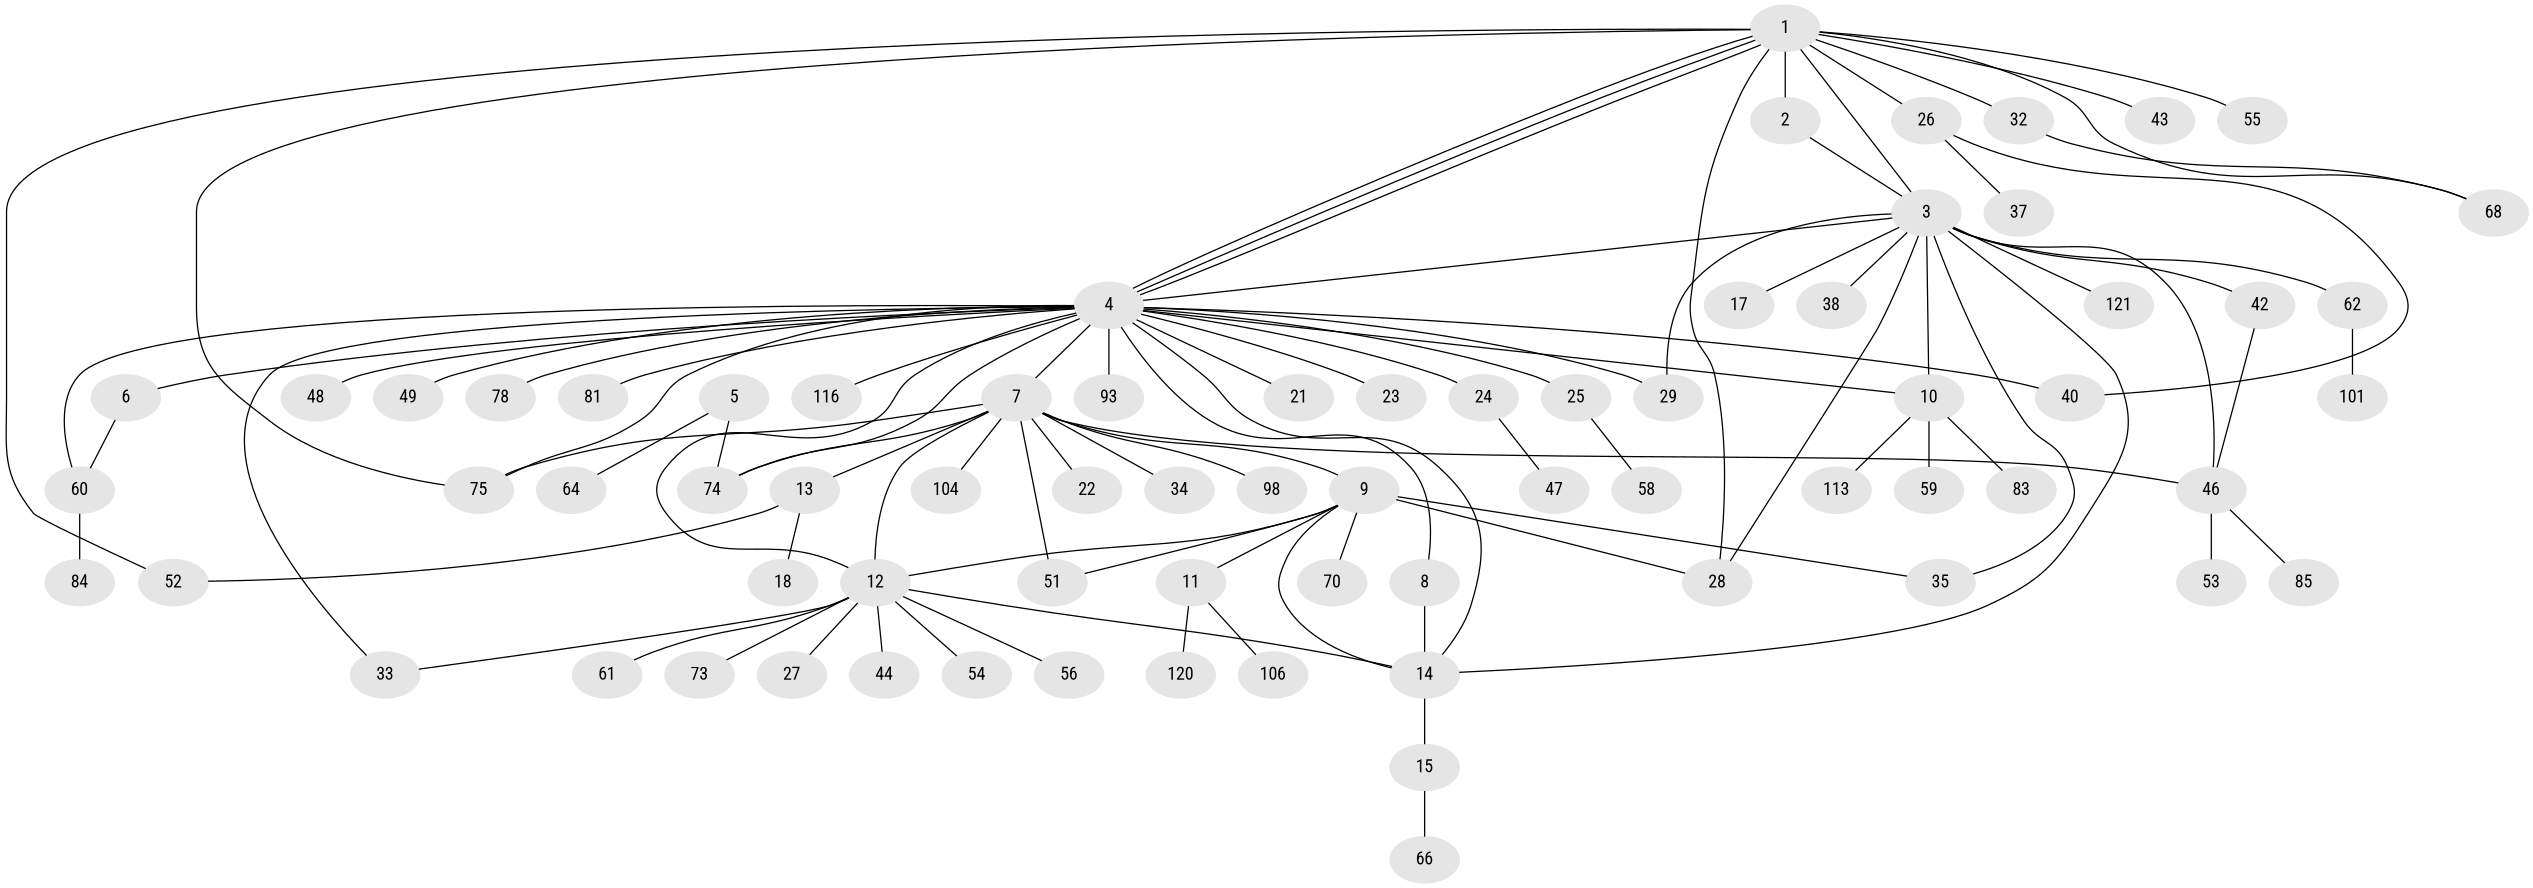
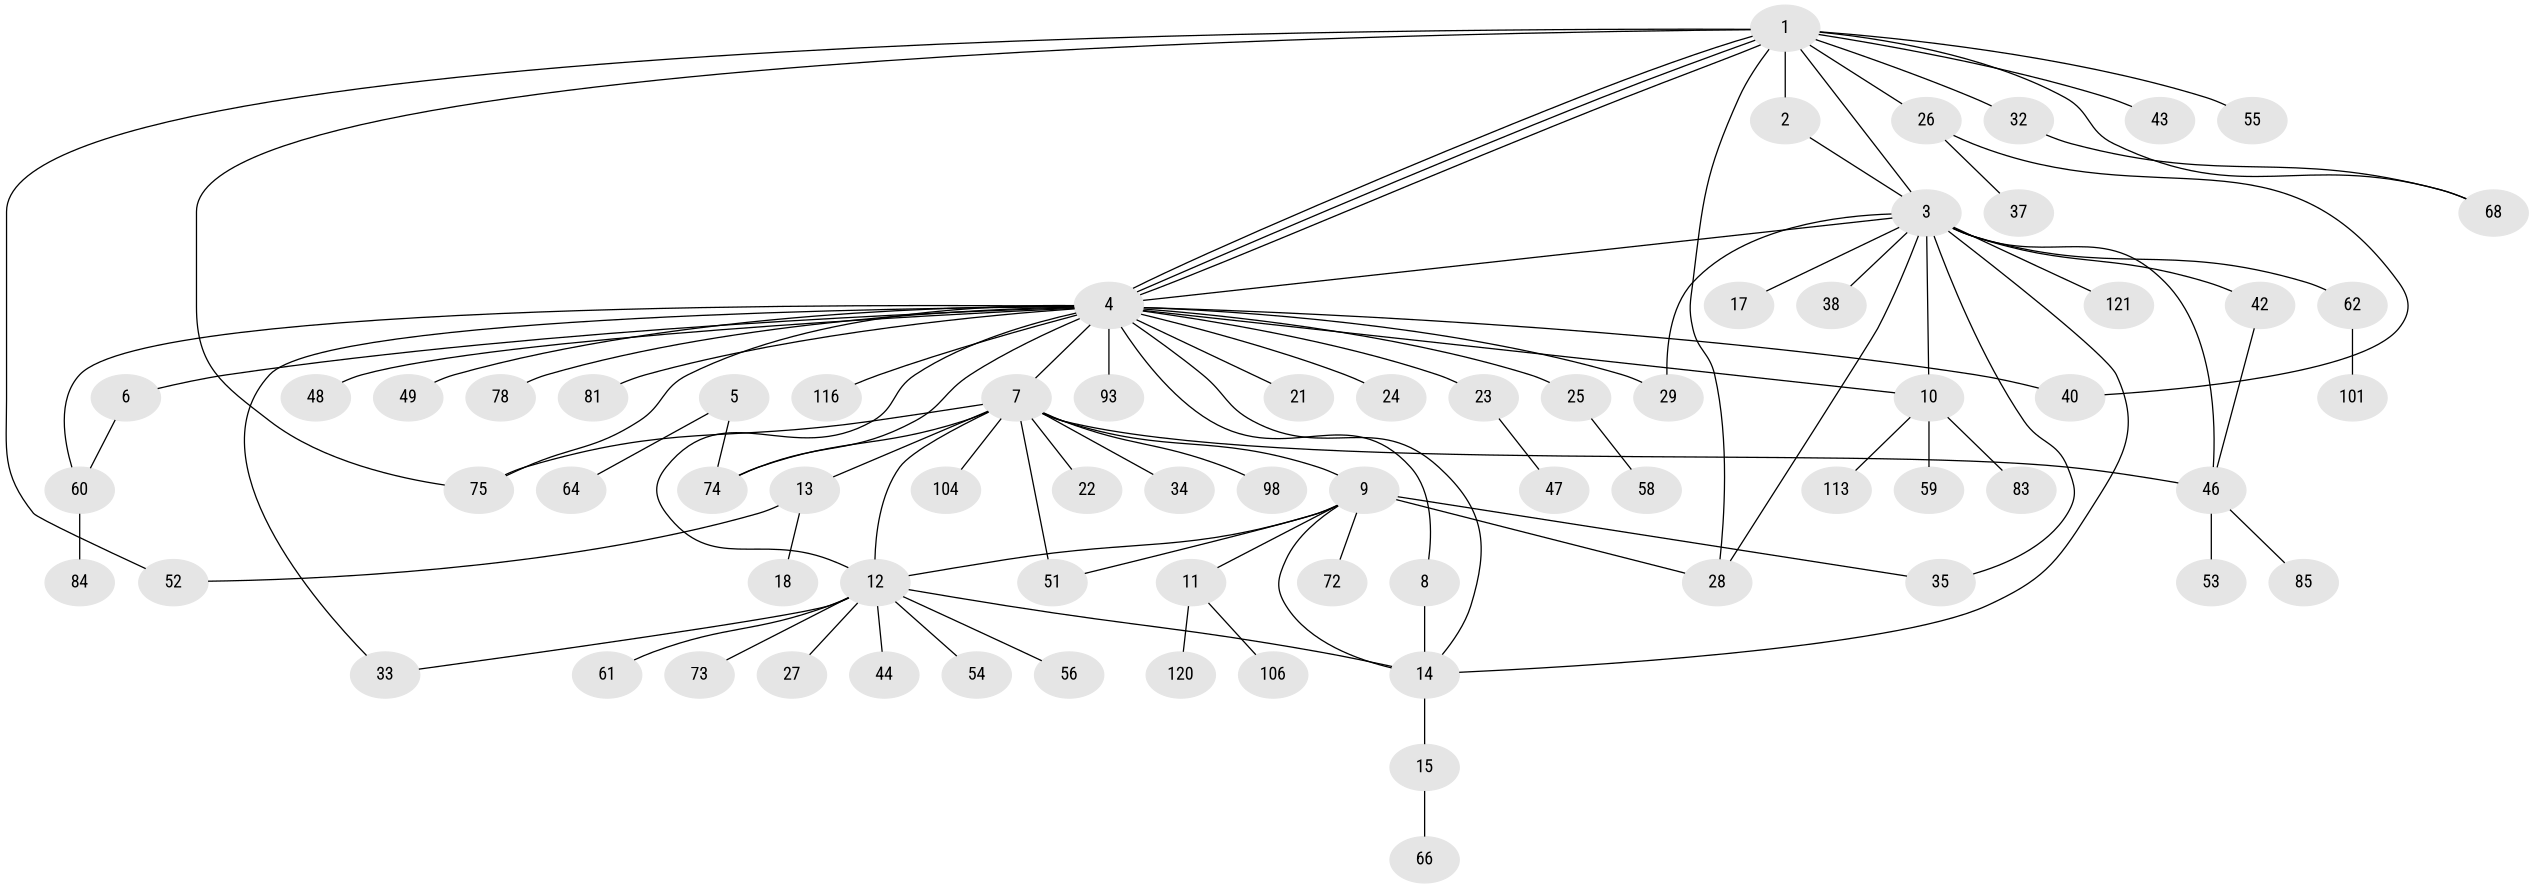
(1519, 444) -> (1519, 444)
(1332, 583) -> (1332, 583)
